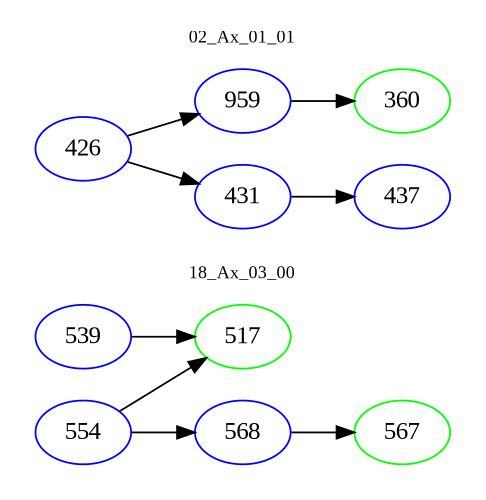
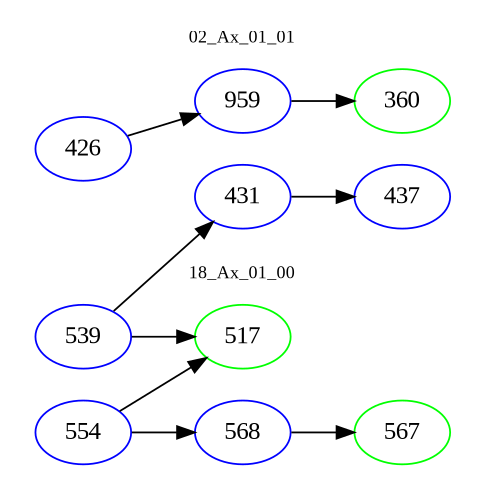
(155, 170) -> (157, 272)
(243, 274) -> (243, 274)
